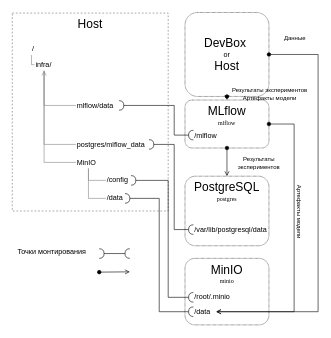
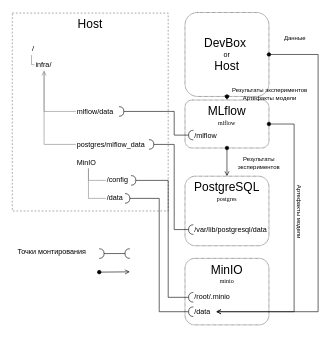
(98, 105) -> (98, 111)
(52, 162) -> none
